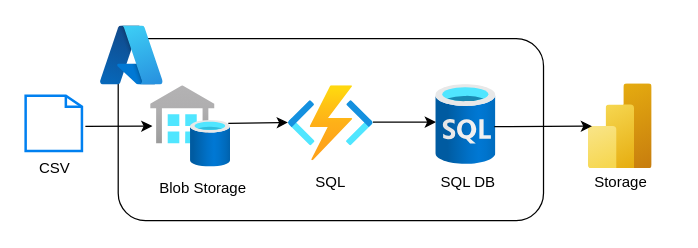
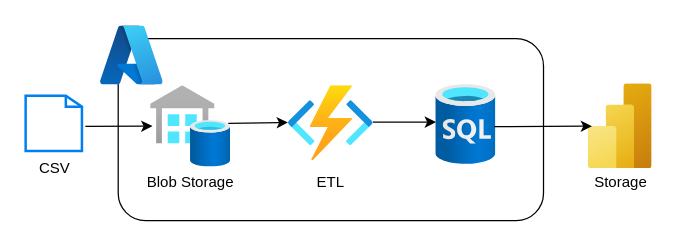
(468, 181) -> none
(331, 182) -> (331, 182)
(203, 188) -> (191, 181)
